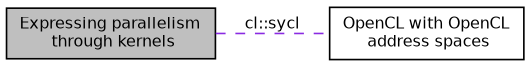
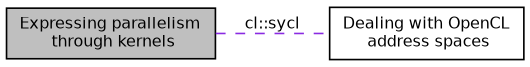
(427, 33) -> (427, 33)
